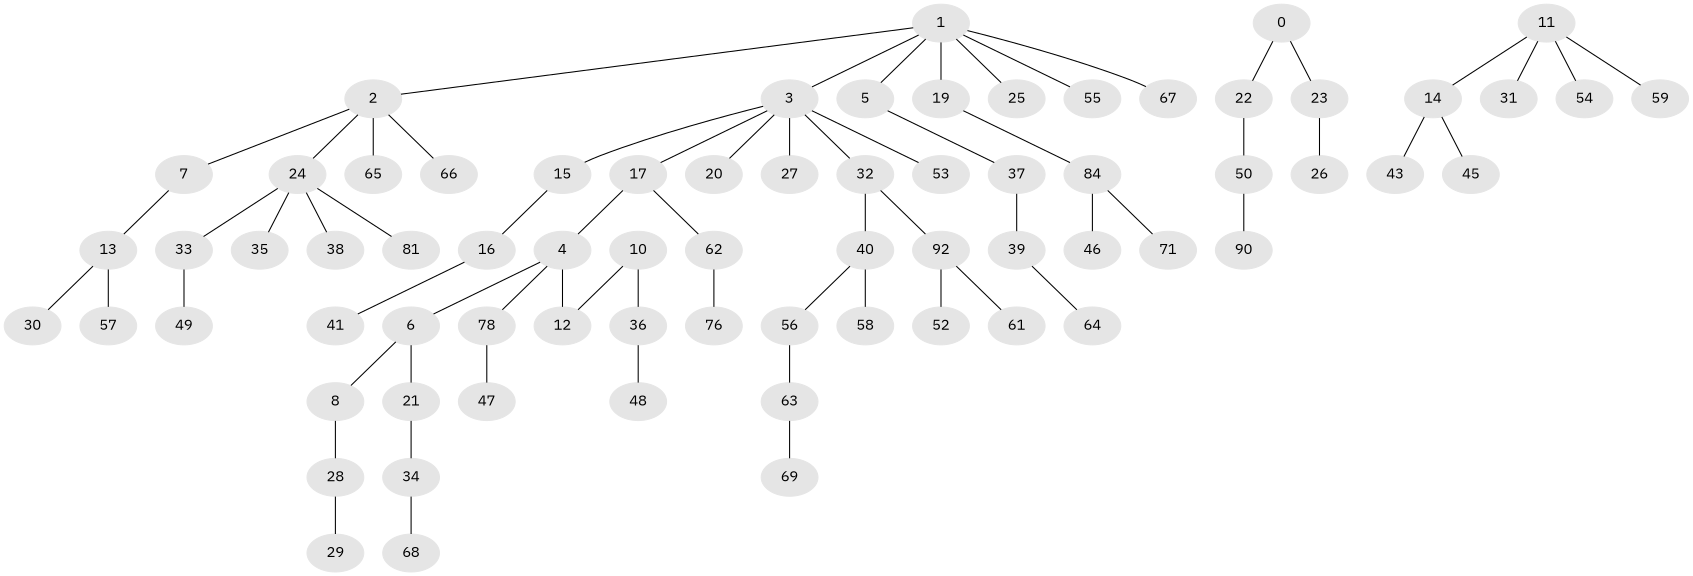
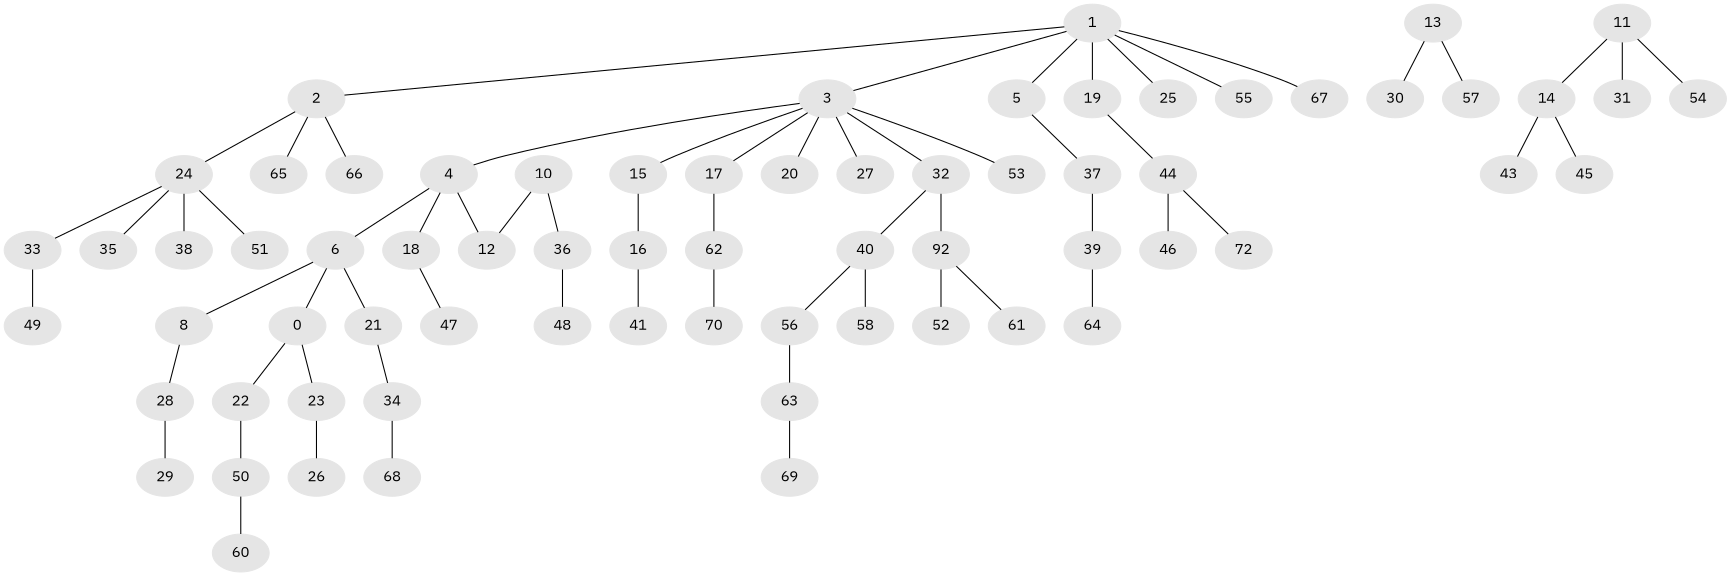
(1660, 99) -> none
(184, 175) -> none
(1092, 175) -> (1168, 175)
(600, 212) -> (636, 129)
(411, 250) -> (260, 250)
(1168, 250) -> (1244, 250)
(1244, 250) -> (241, 553)
none -> (316, 288)
(487, 326) -> (411, 250)
(714, 326) -> (714, 326)
